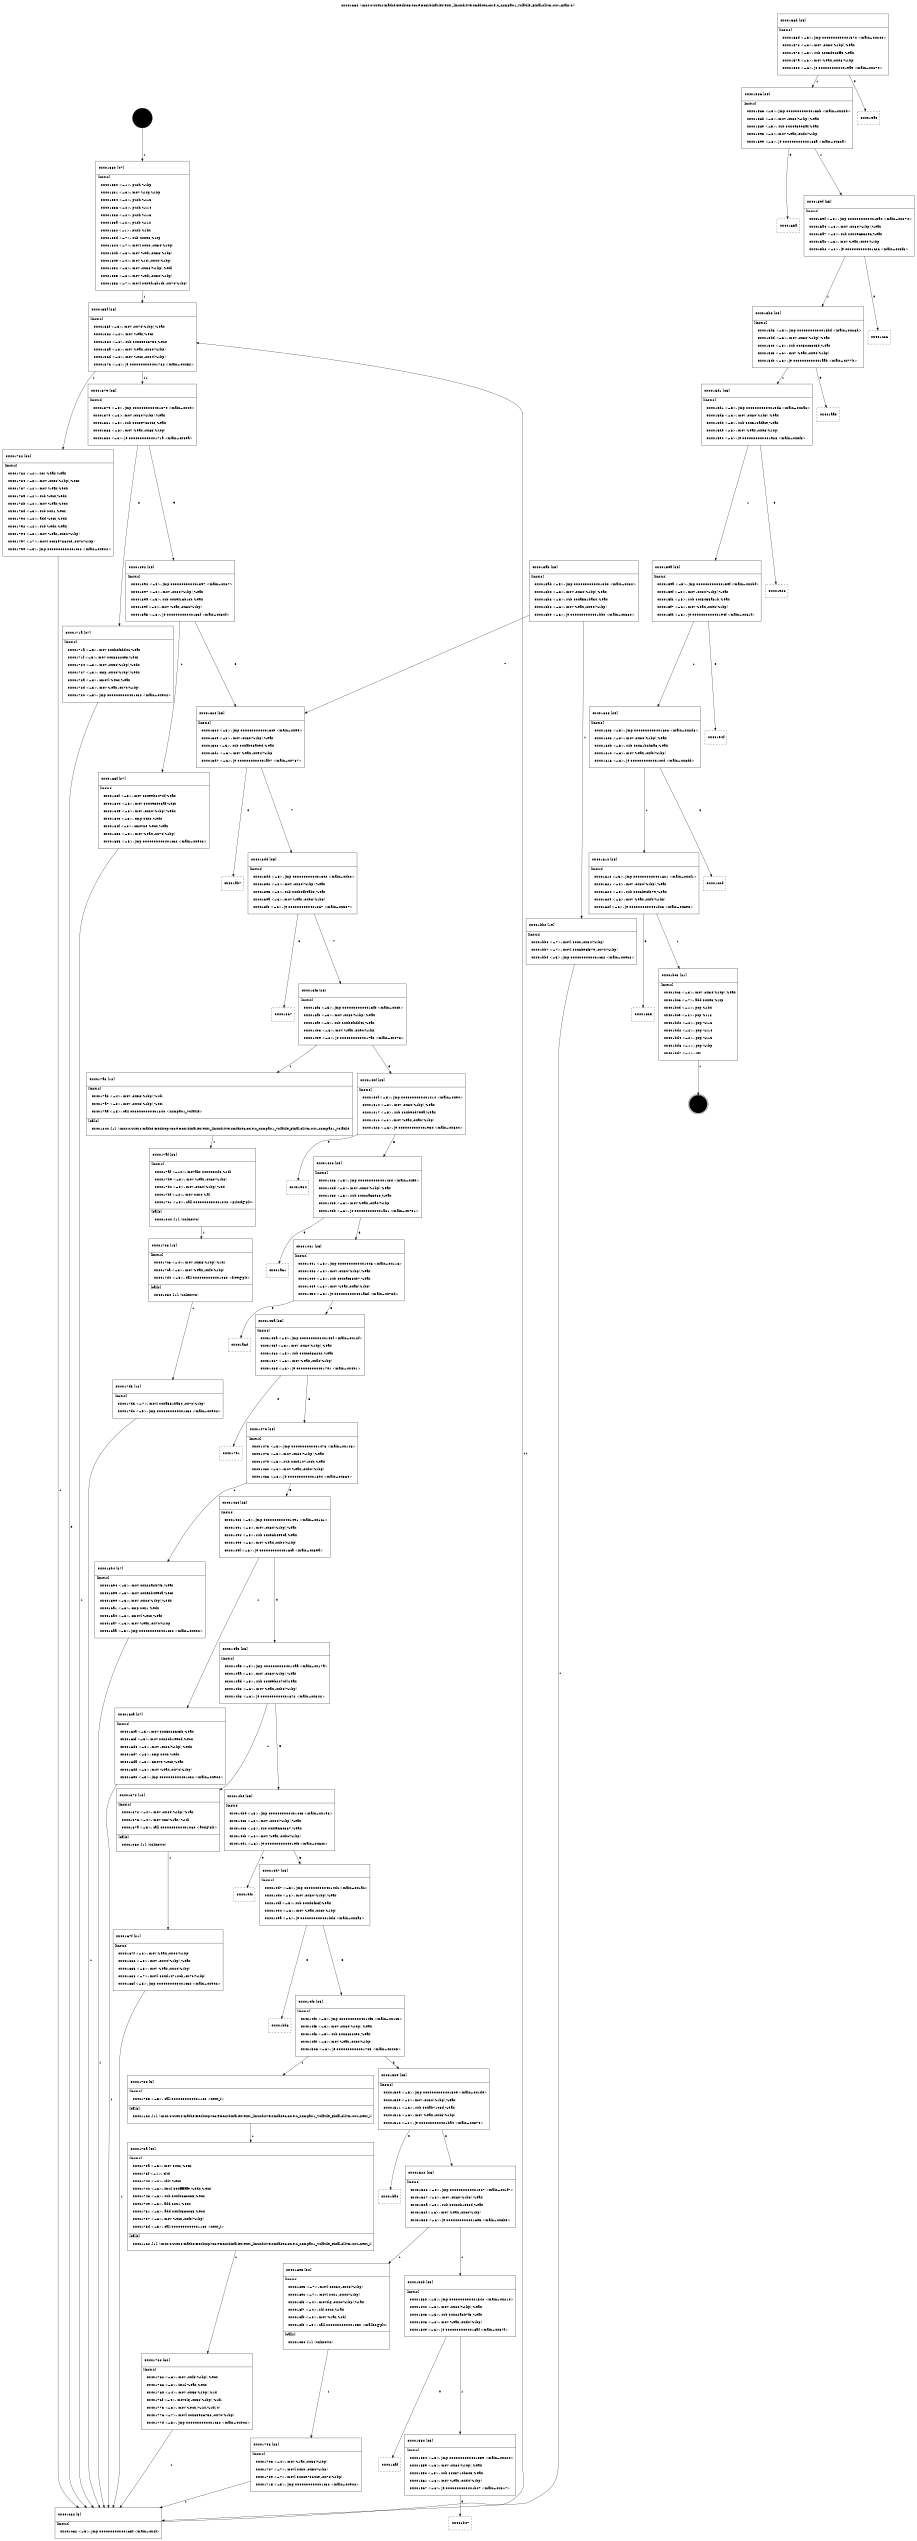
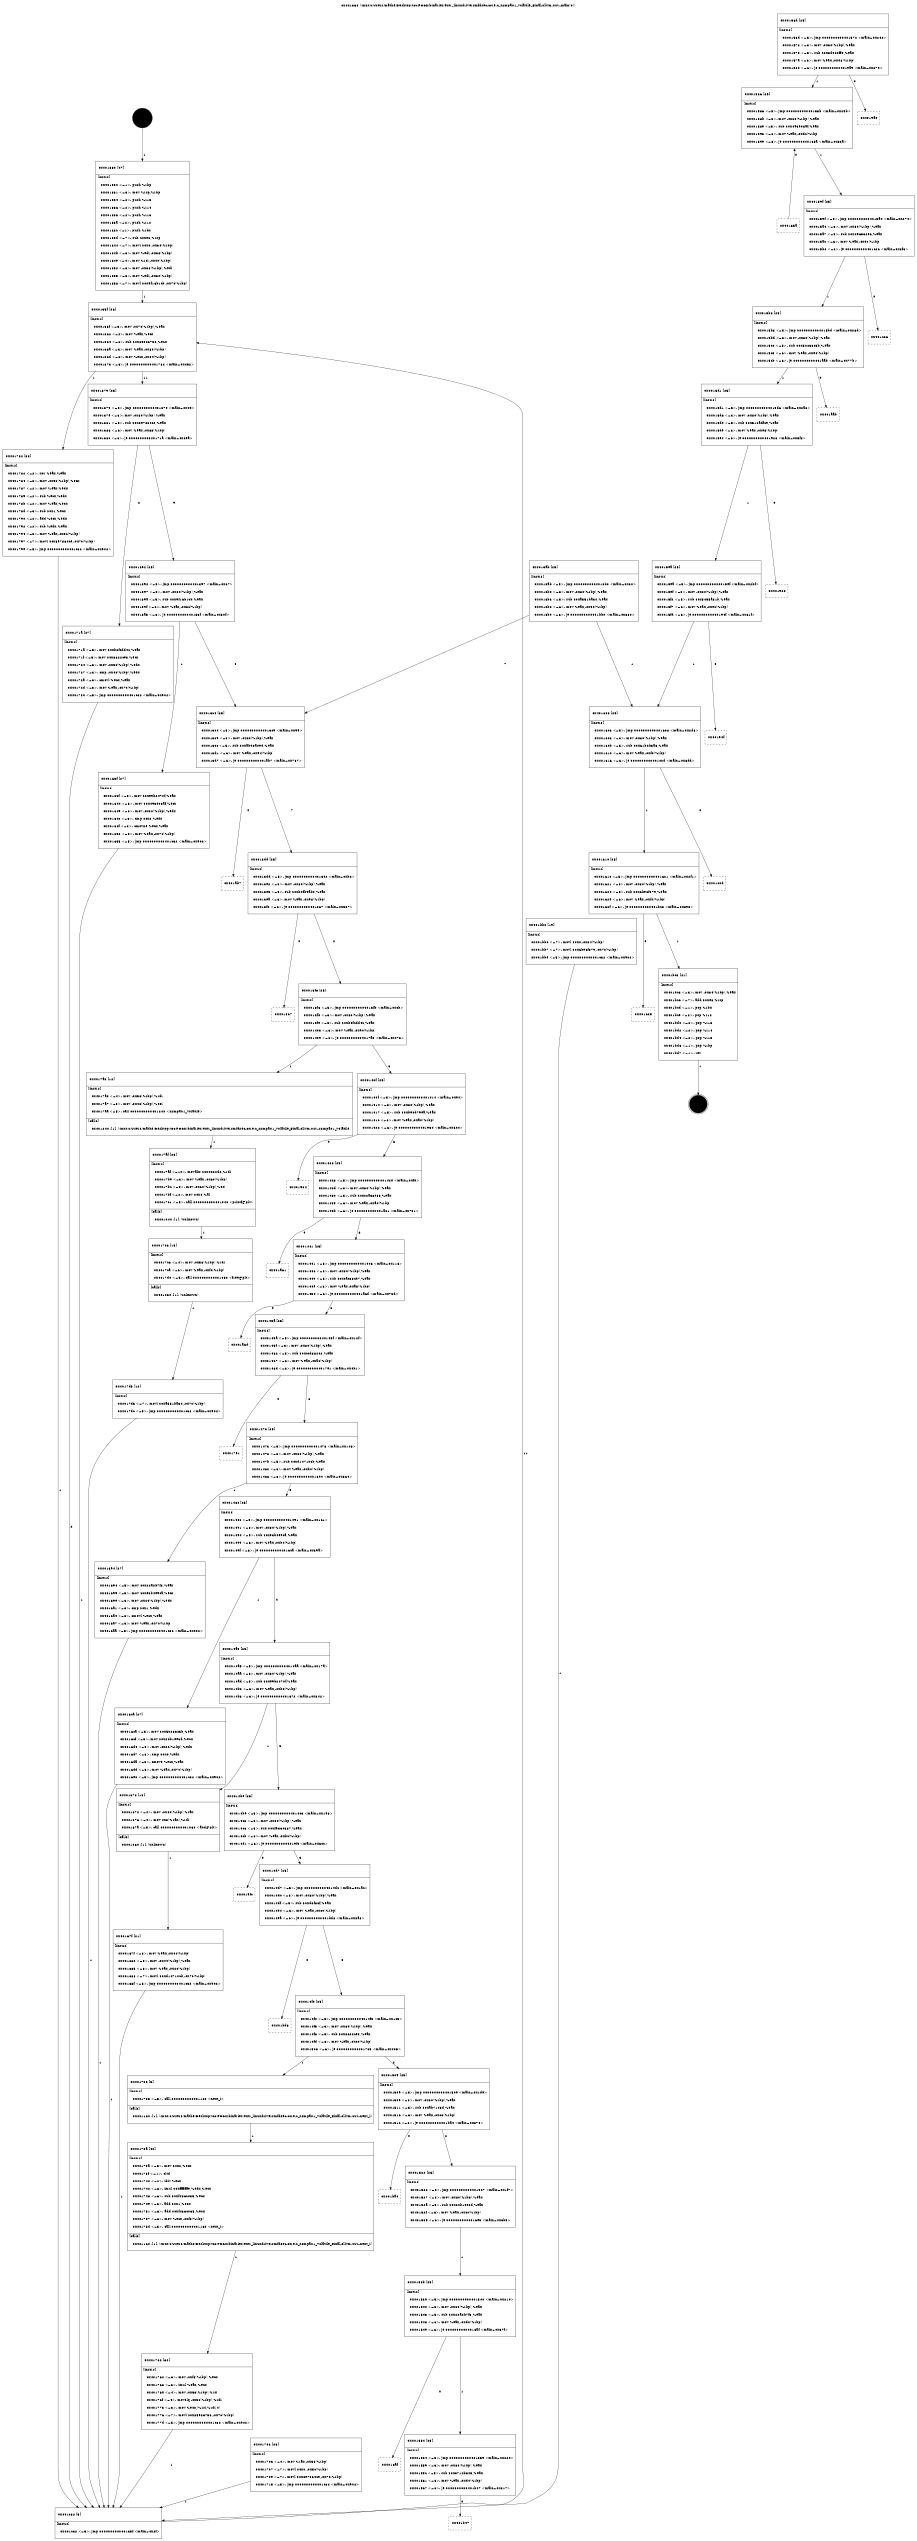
(787, 182) -> (792, 185)
(583, 769) -> (614, 663)
(334, 941) -> (334, 941)
(336, 2306) -> none
